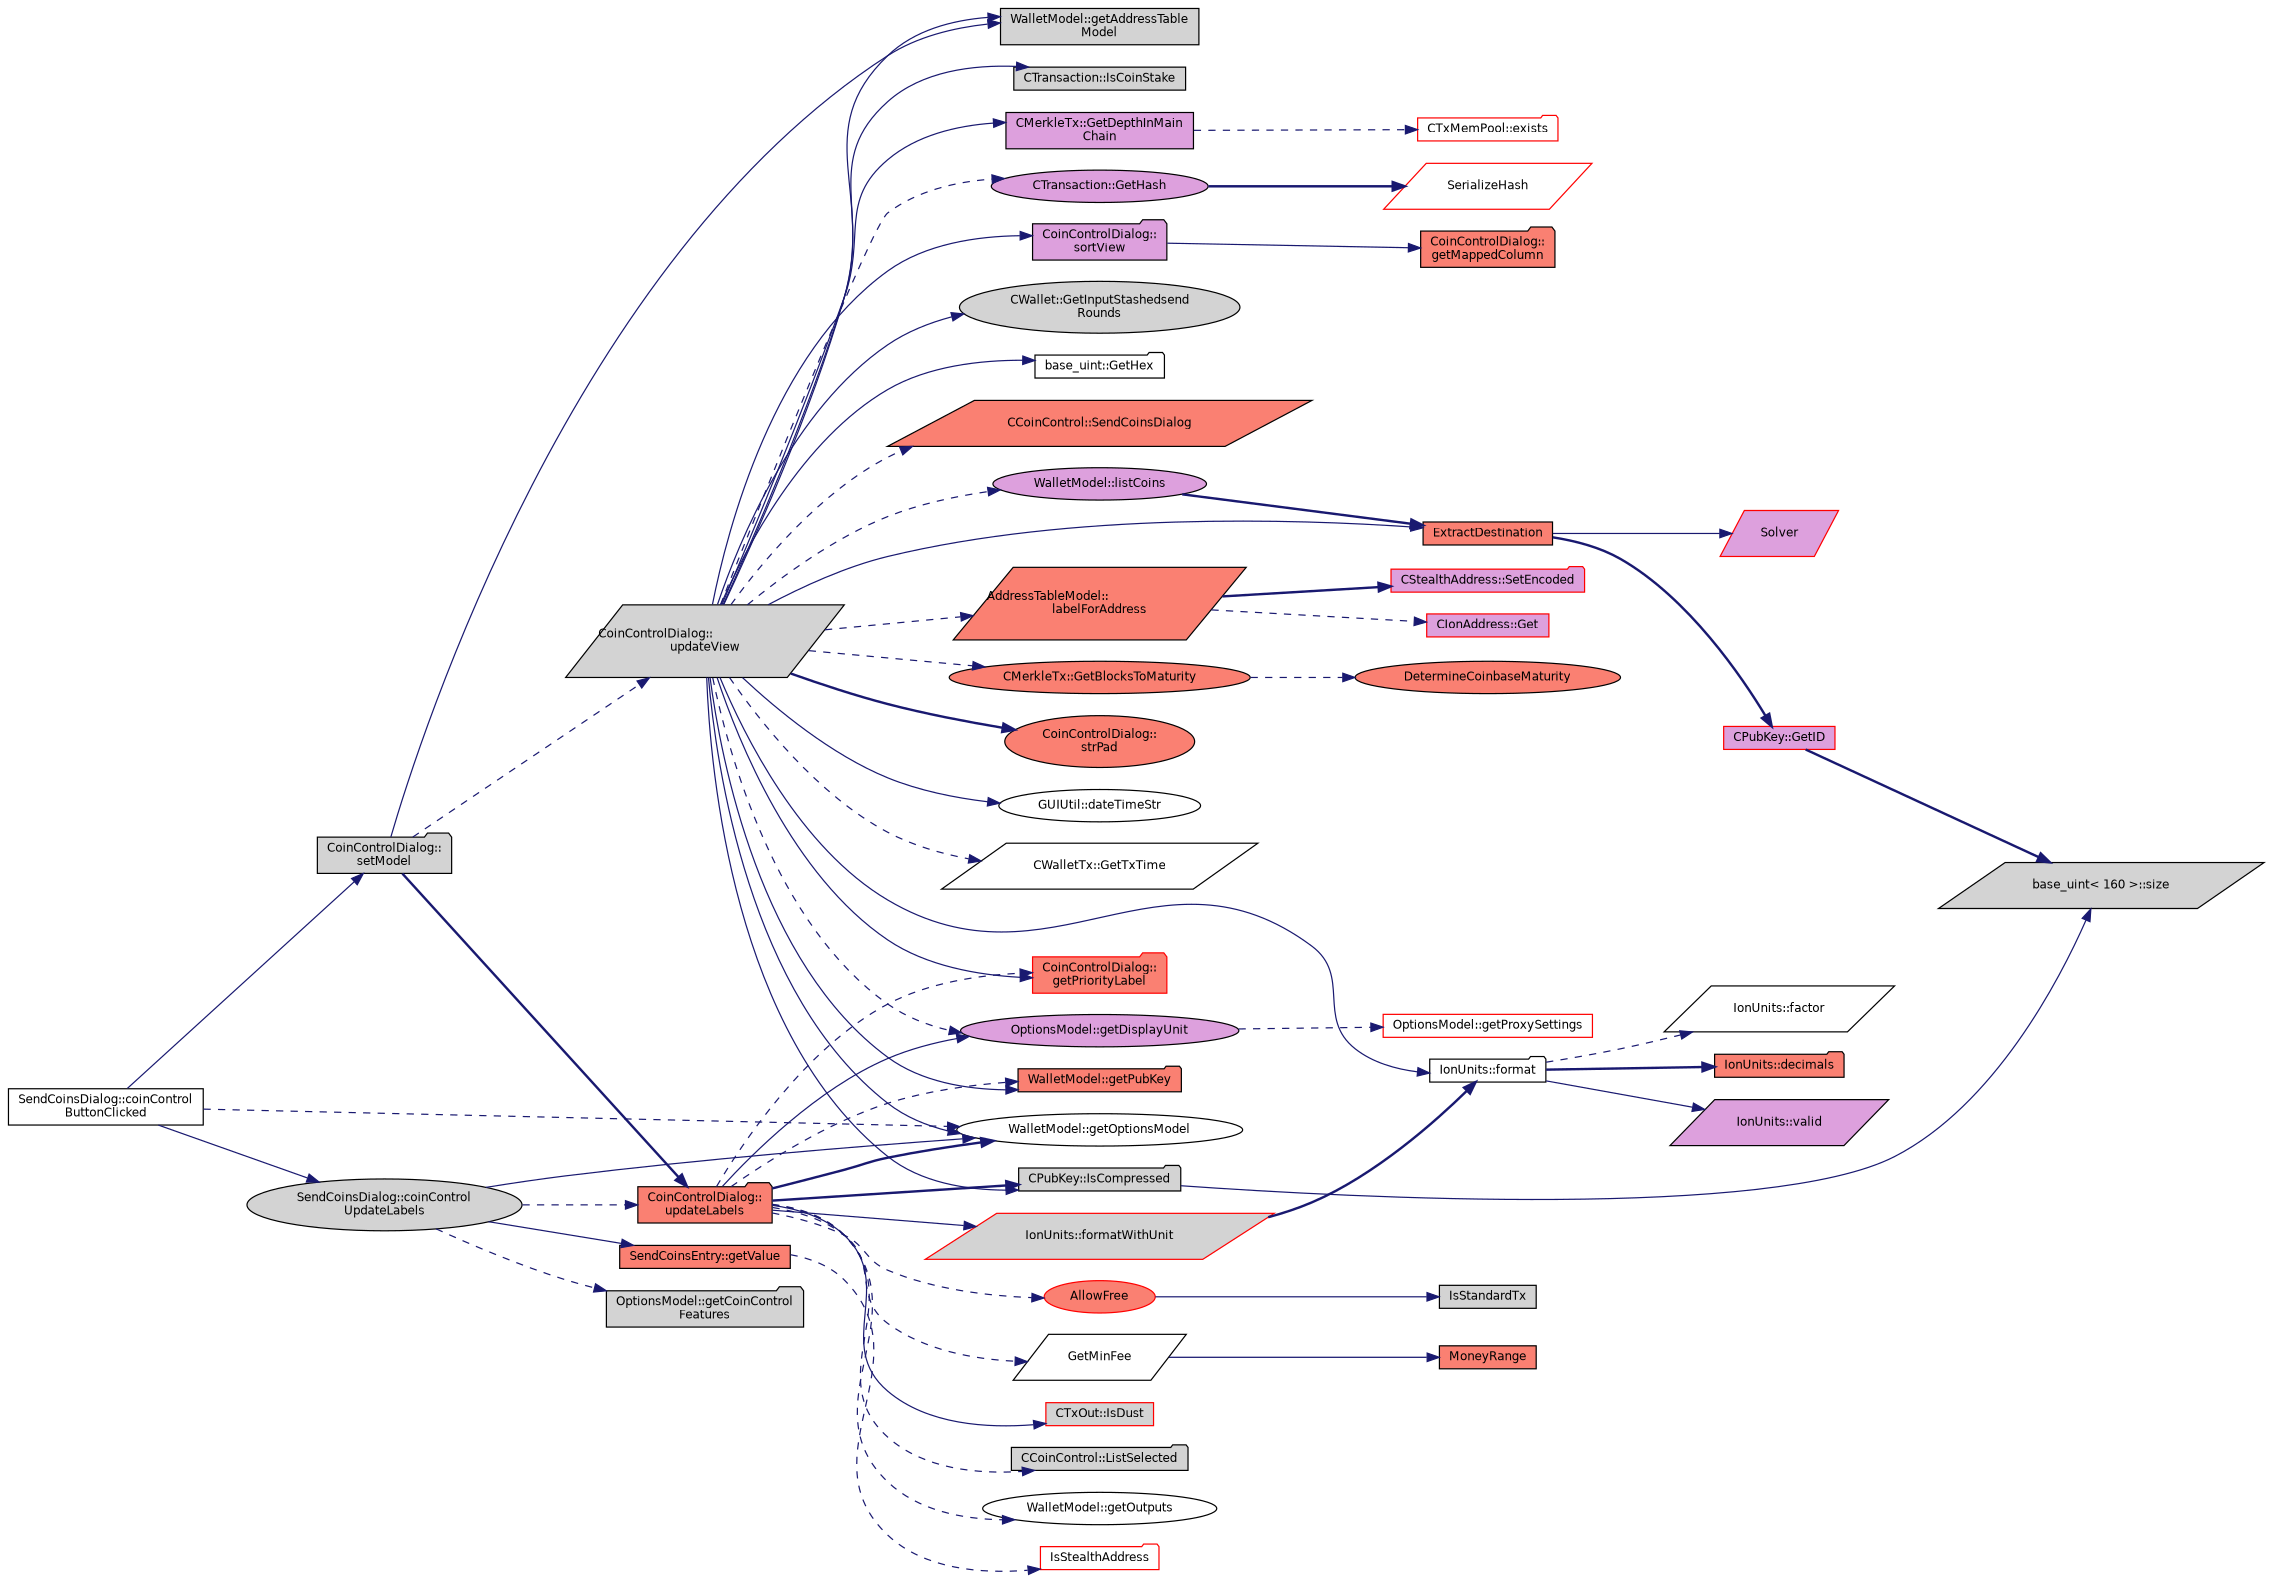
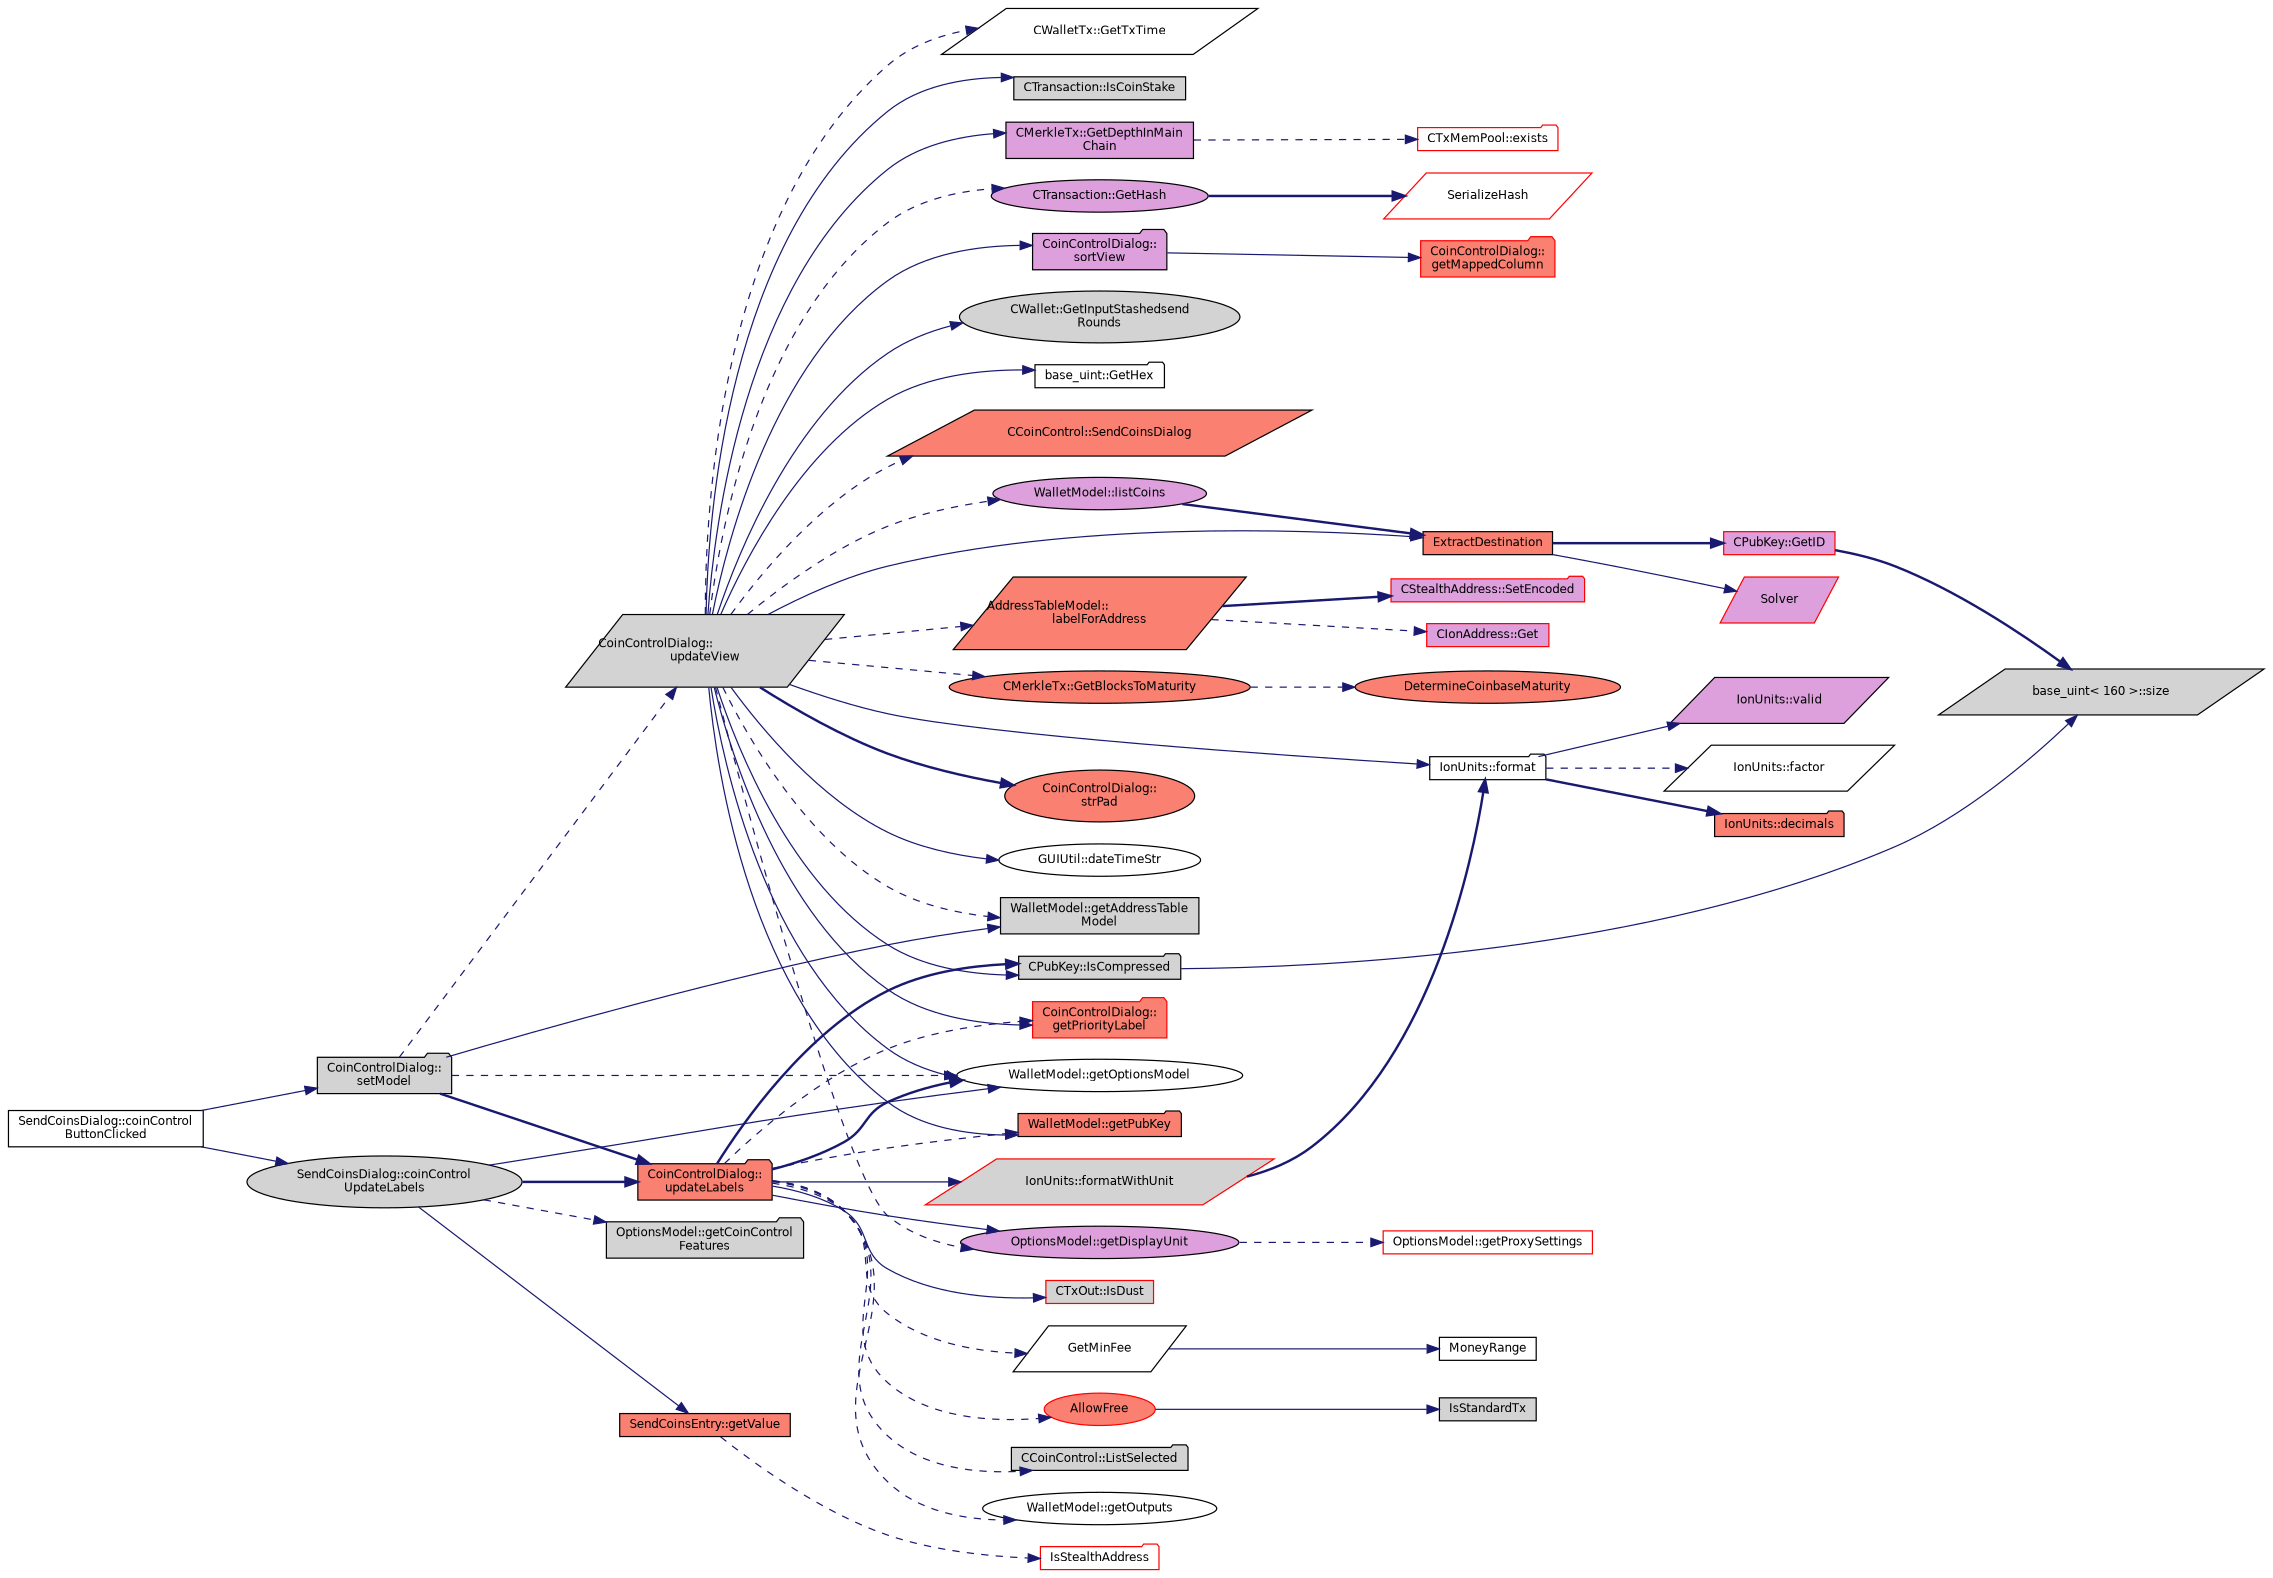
(847, 143) -> (826, 838)
(1488, 249) -> (1488, 259)
(576, 1118) -> (698, 1075)
(574, 1205) -> (574, 1182)
(1488, 1357) -> (1488, 1349)
